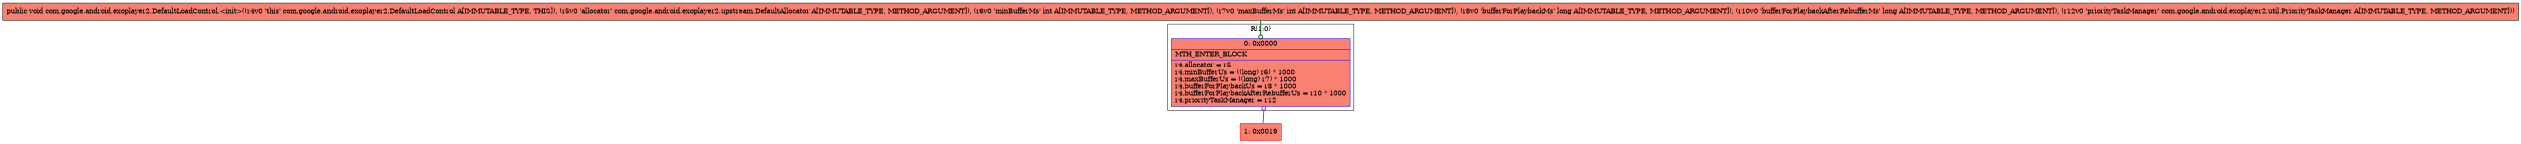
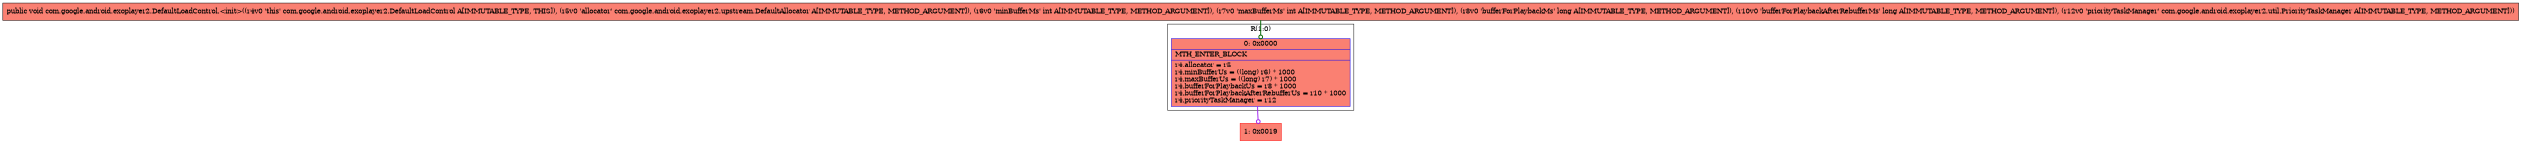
(1263, 117) -> (1258, 113)
